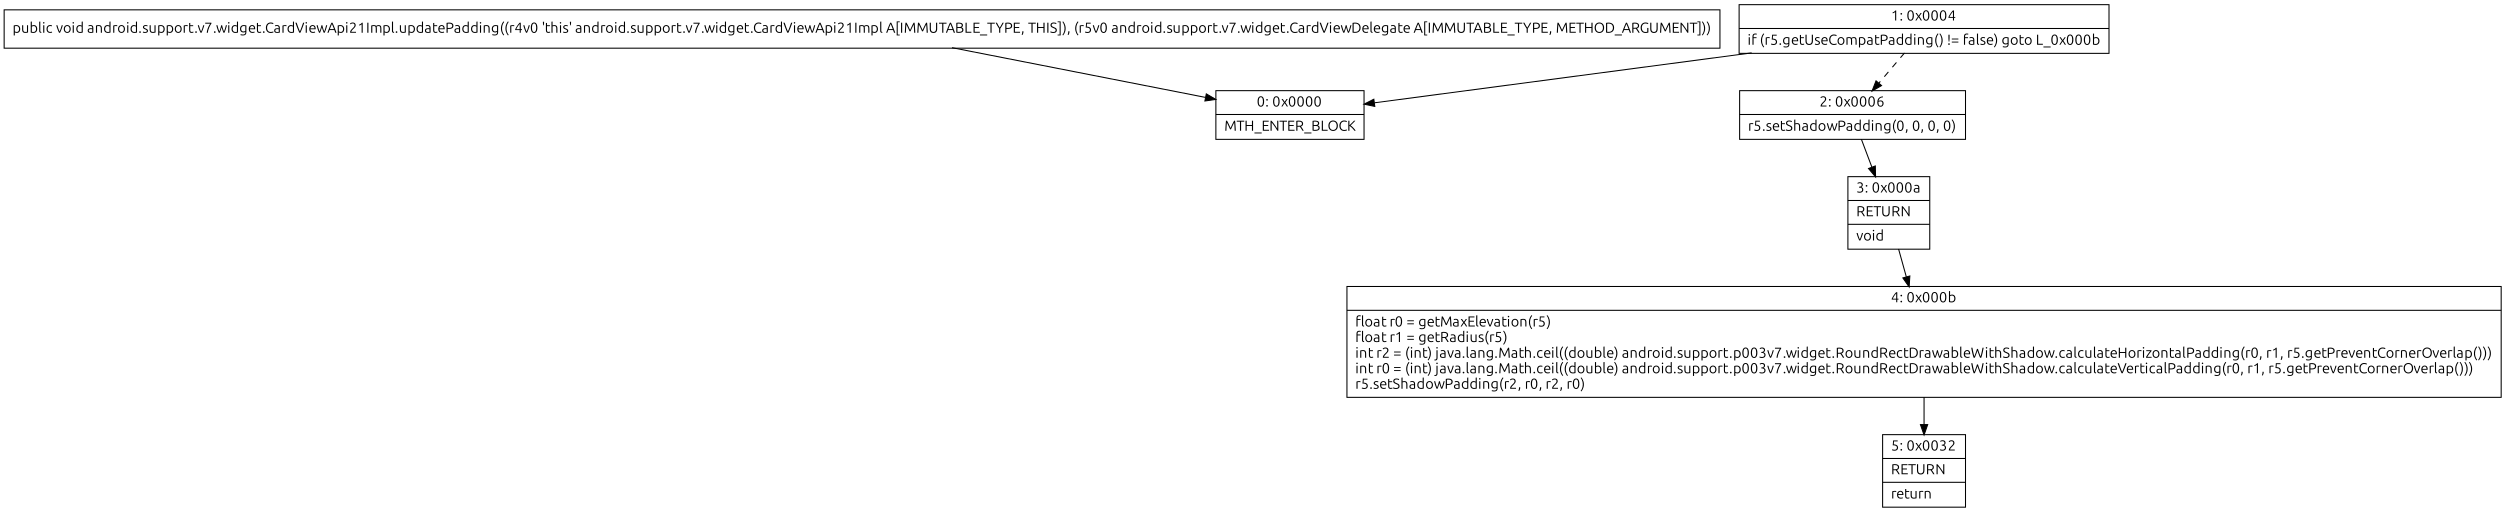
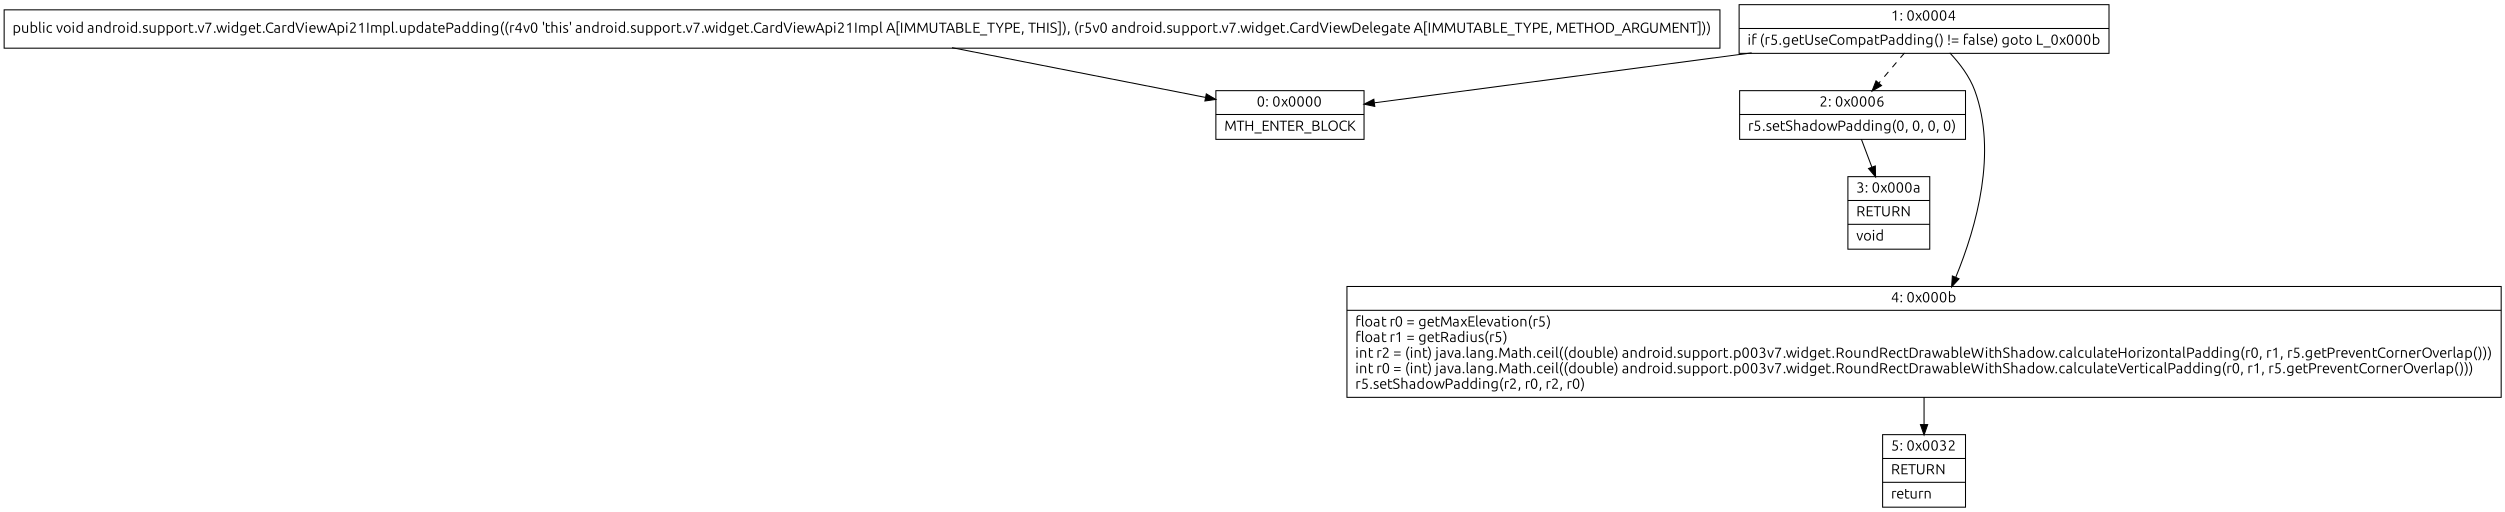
(1902, 263) -> (1984, 163)
